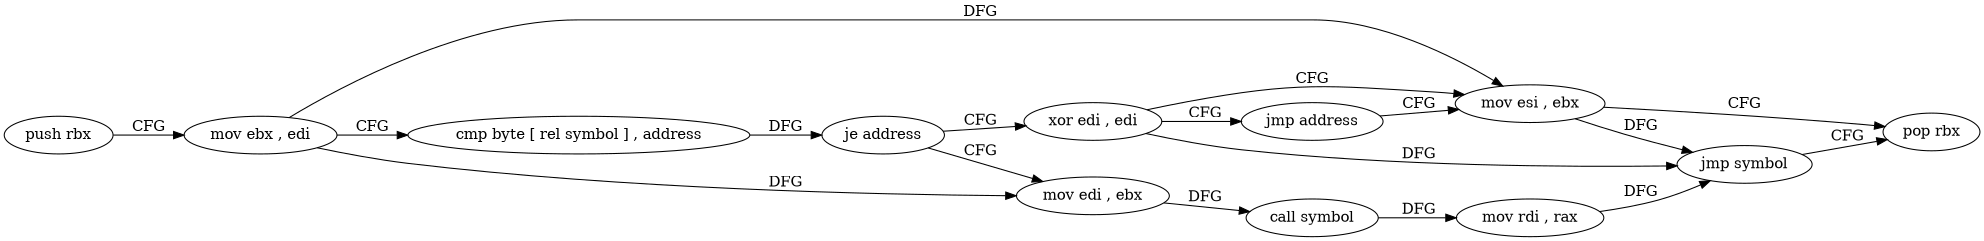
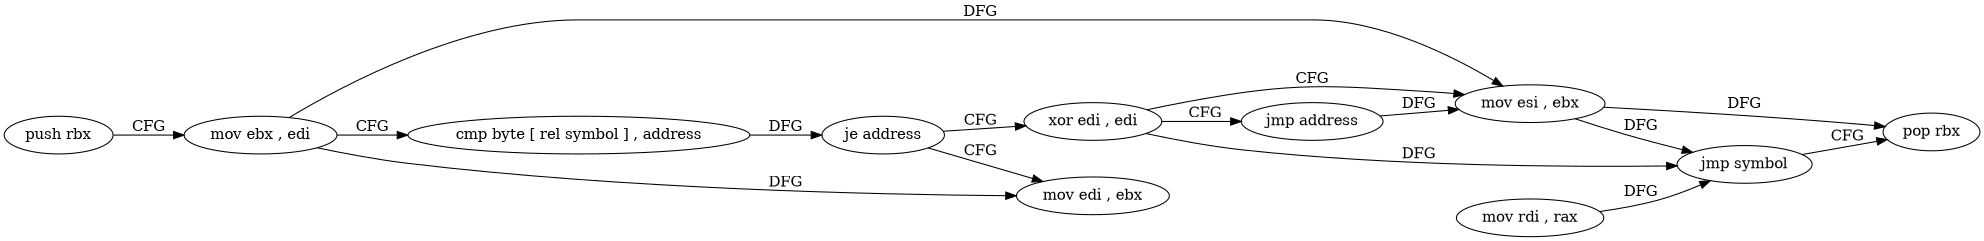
(1419, 104) -> (1419, 104)
(1745, 104) -> (1745, 104)
(1312, 218) -> none
